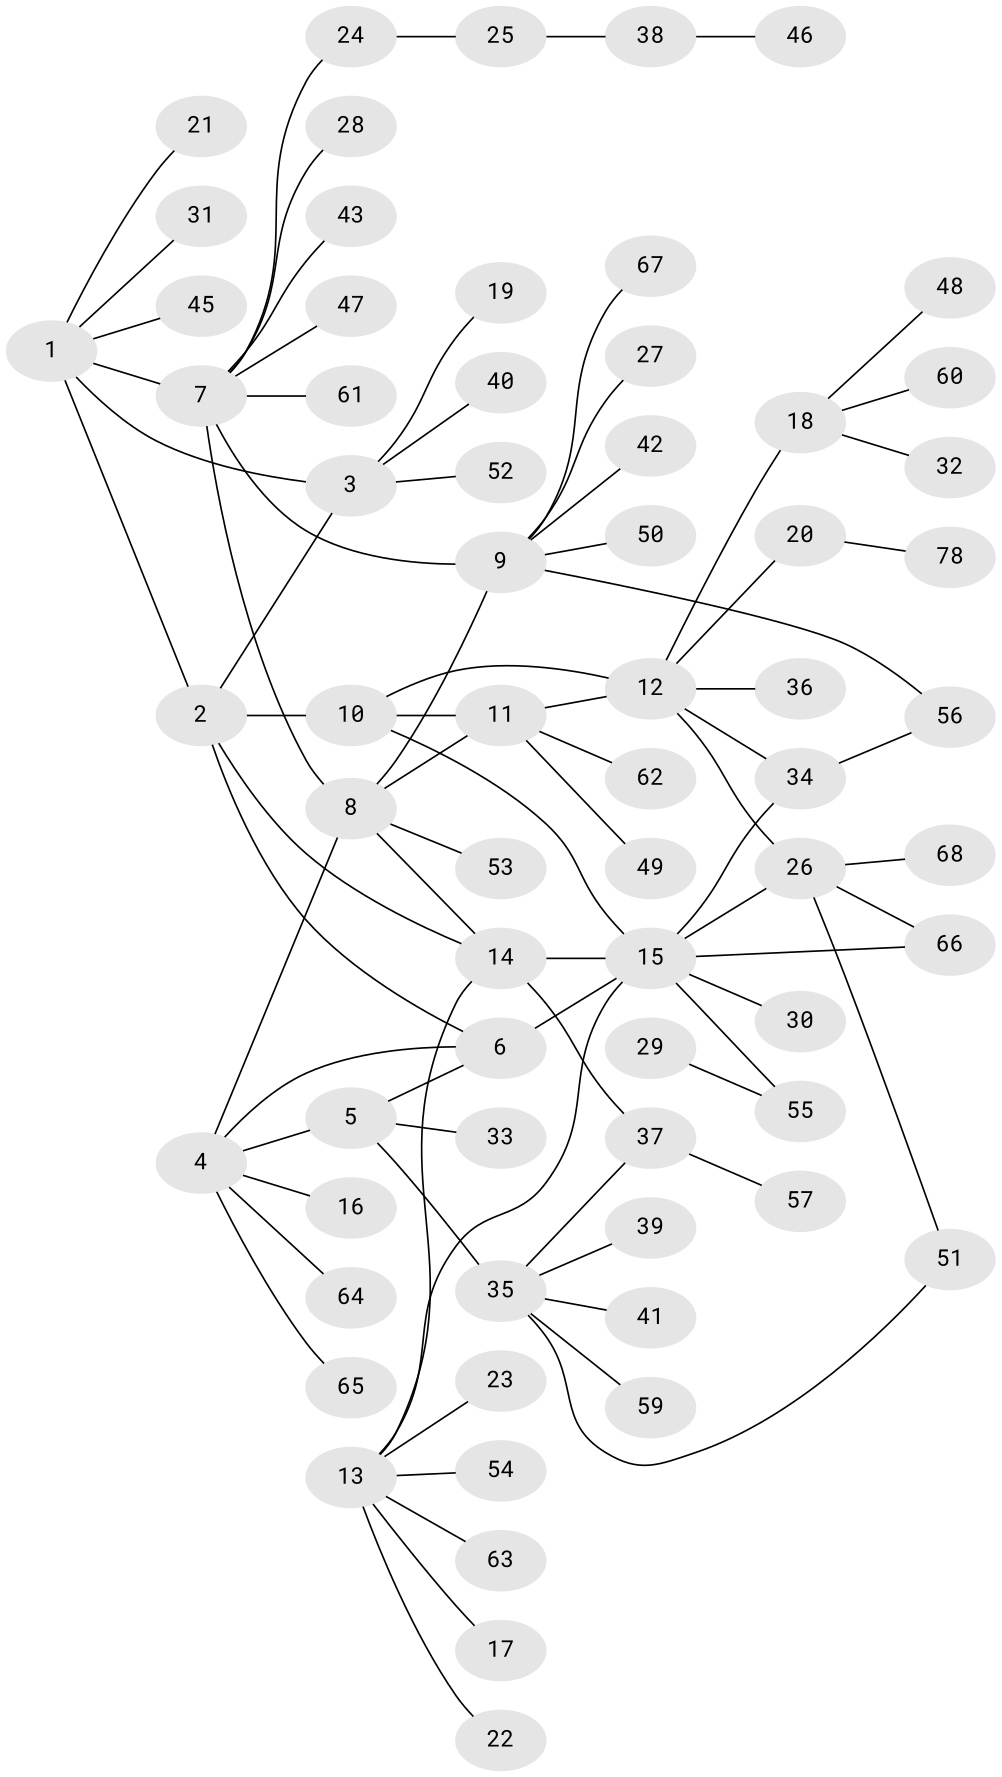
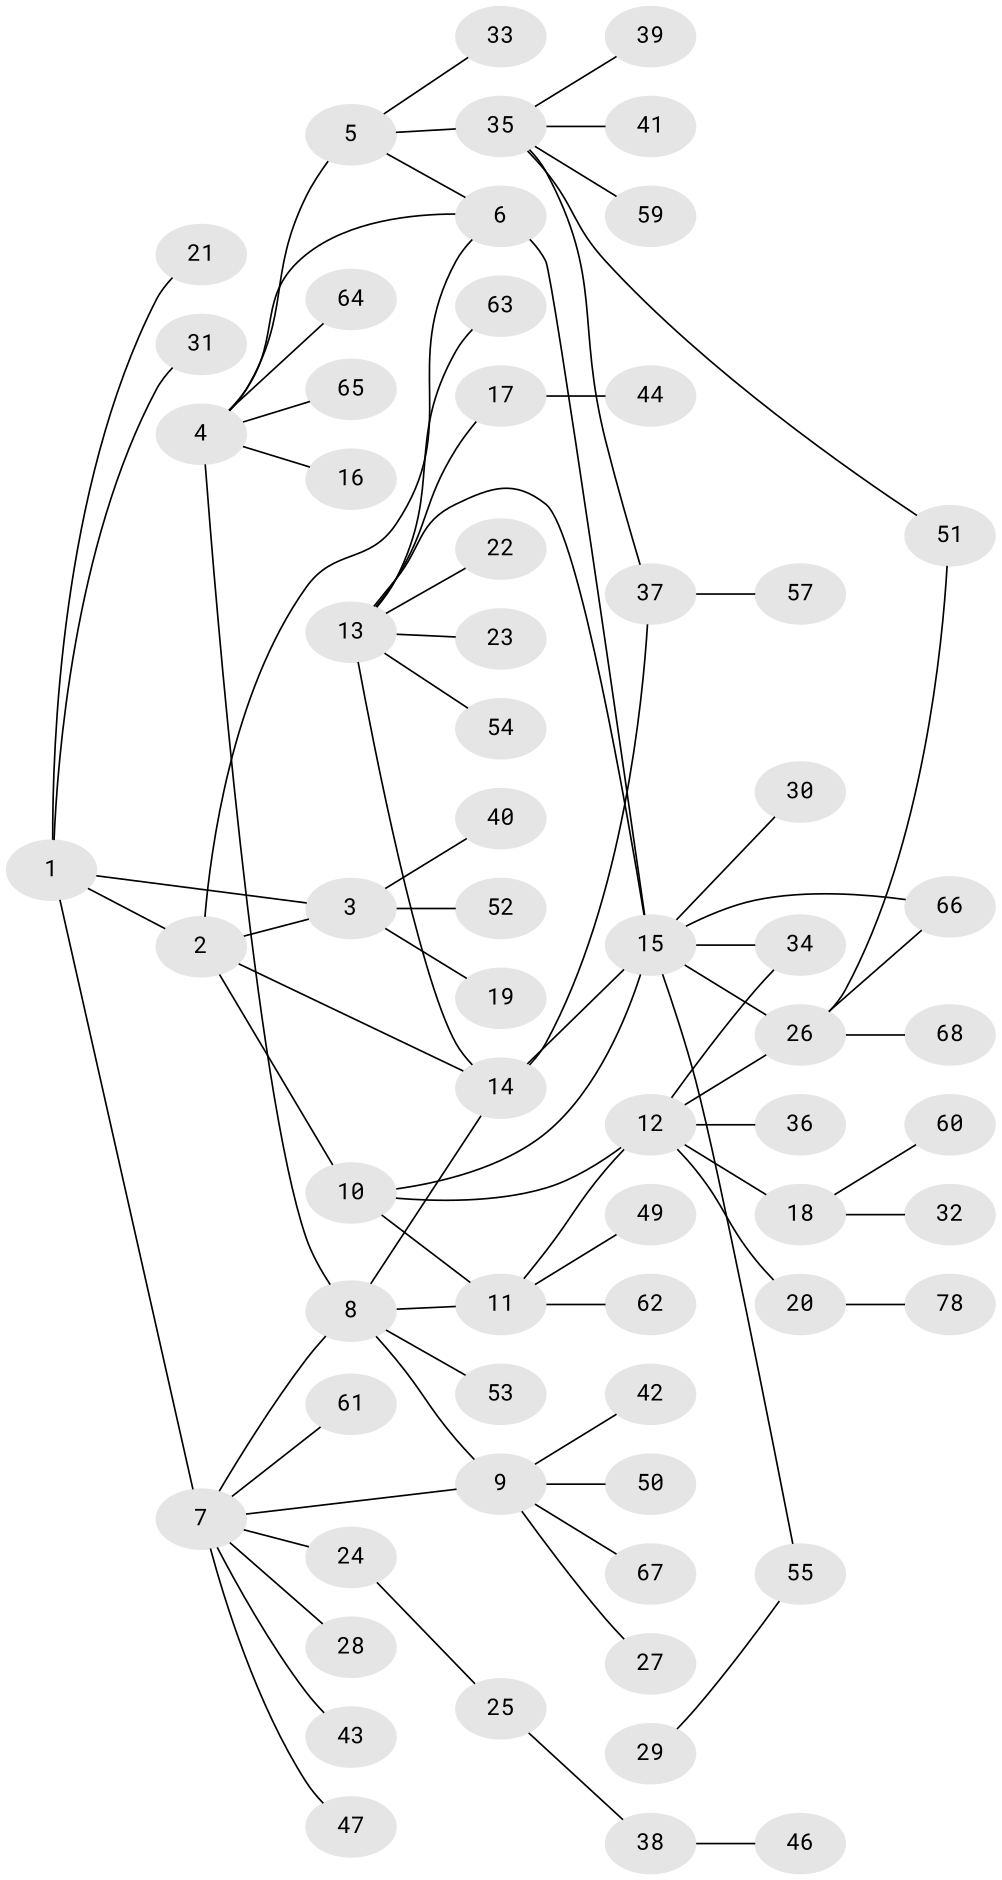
(950, 288) -> none
(201, 306) -> none
none -> (651, 396)
(950, 717) -> none
